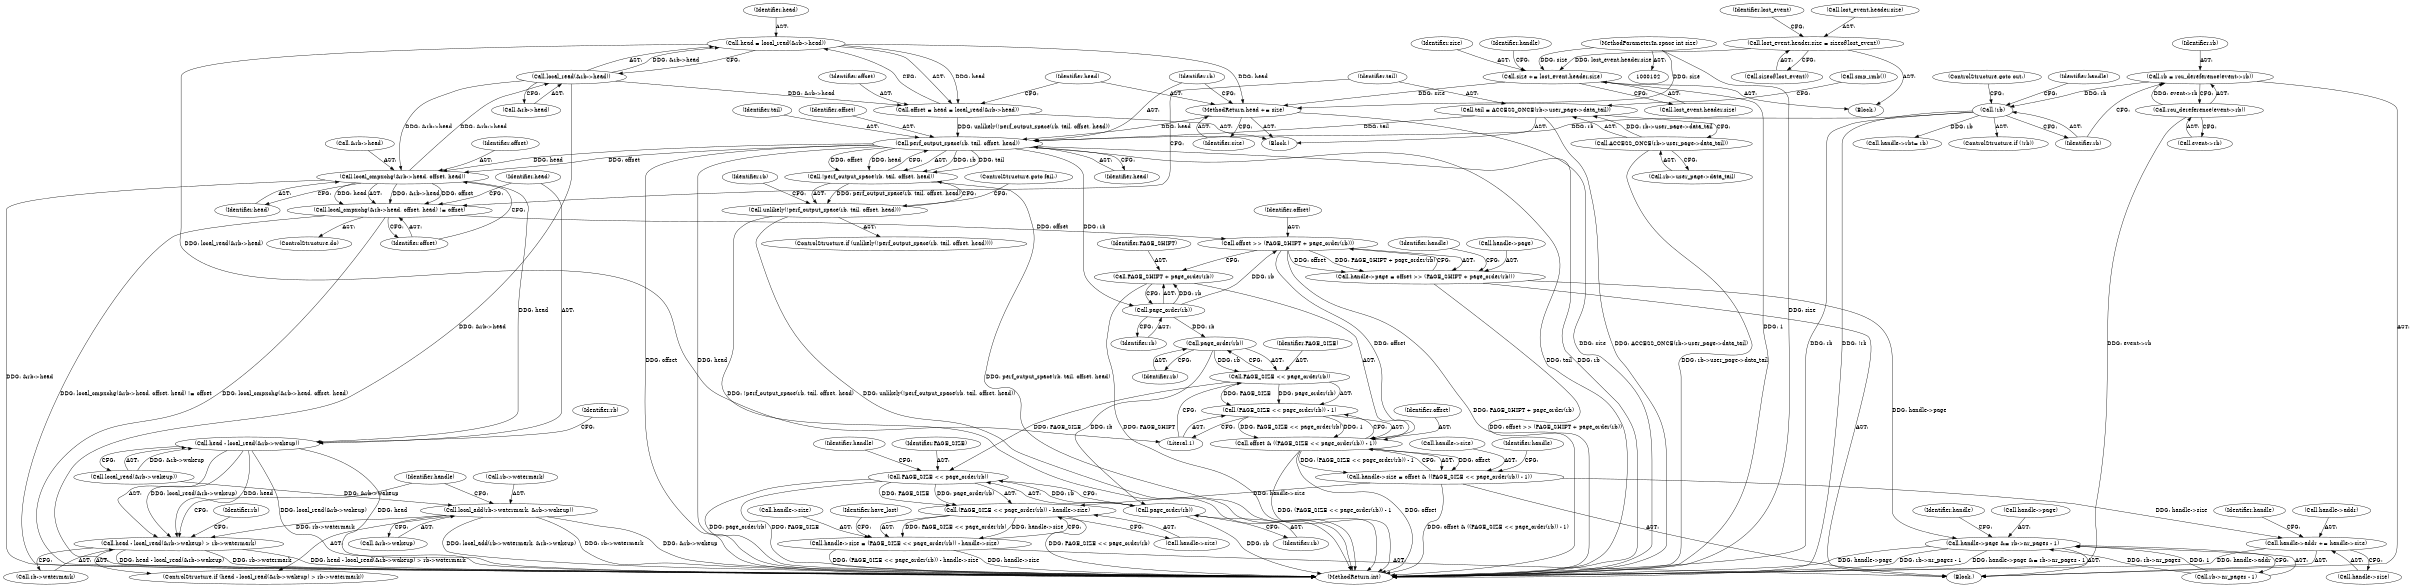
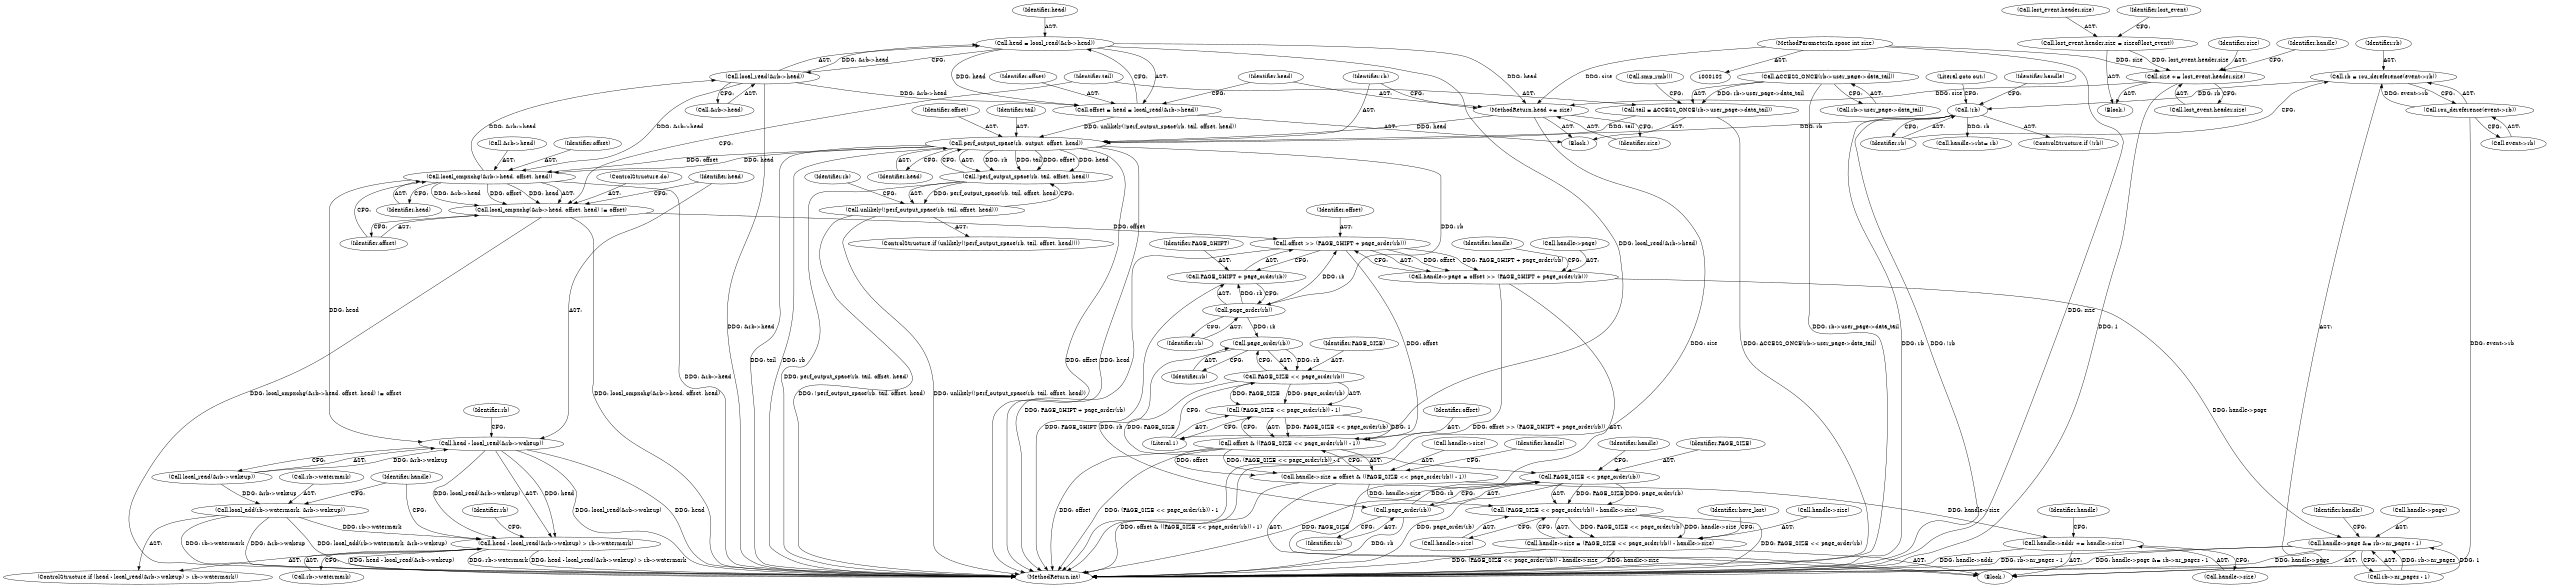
(1777, 77) -> none
(1987, 77) -> (1962, 77)
(1680, 121) -> none
(958, 144) -> (1016, 144)
(1019, 177) -> none
(342, 224) -> (602, 194)
(1345, 329) -> (1266, 258)
(2332, 511) -> none
(388, 544) -> none
